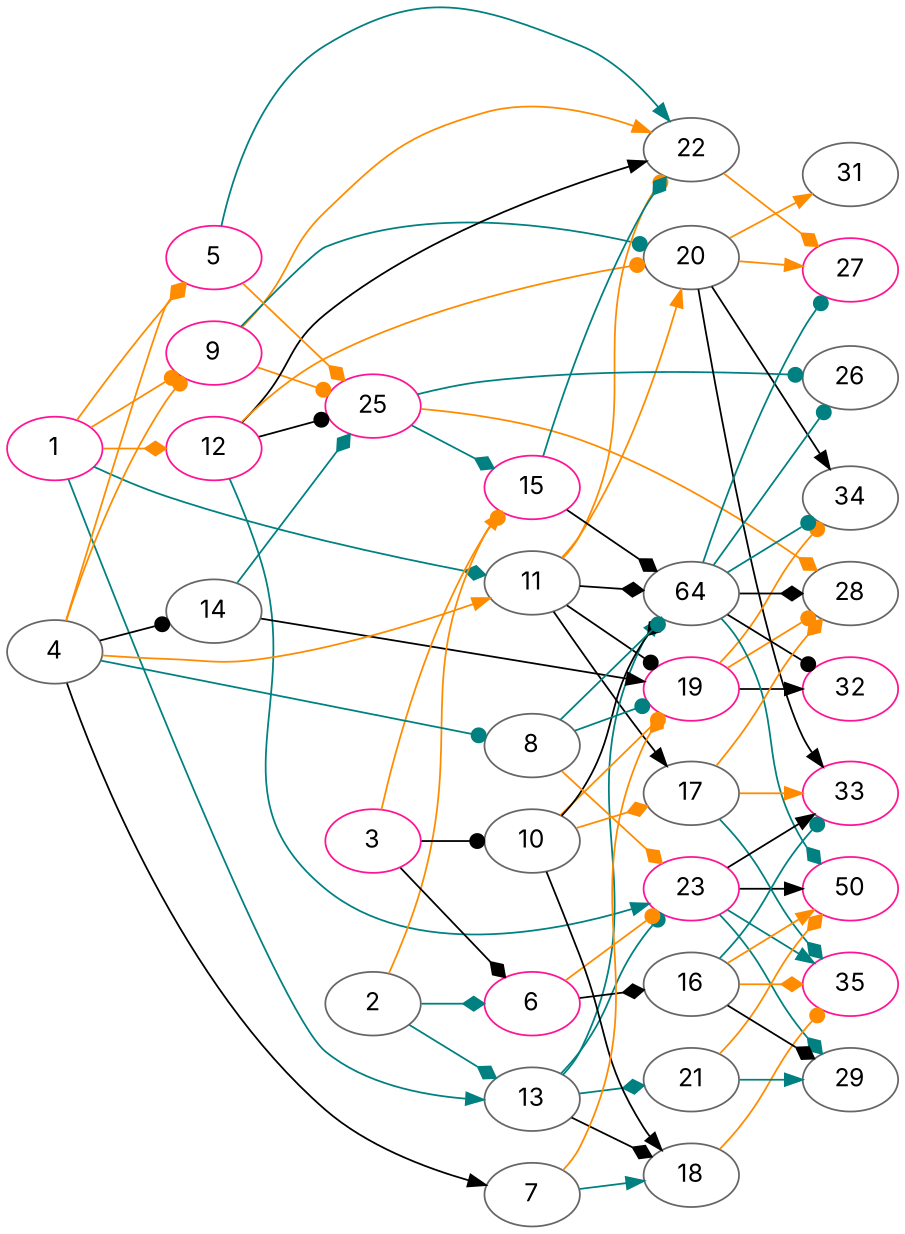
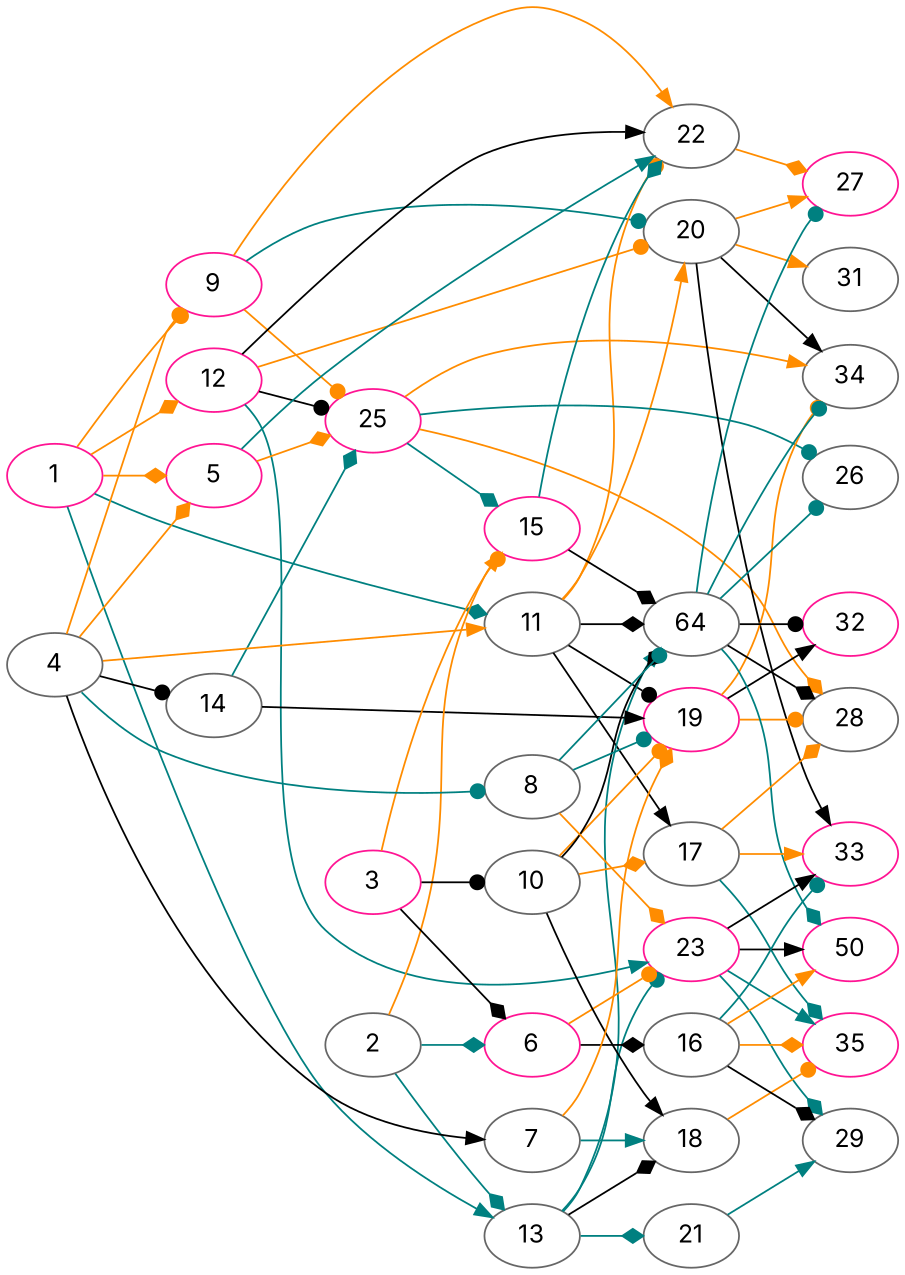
none -> (591, 341)
(763, 997) -> none
